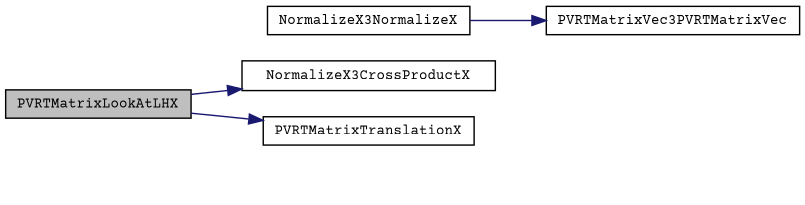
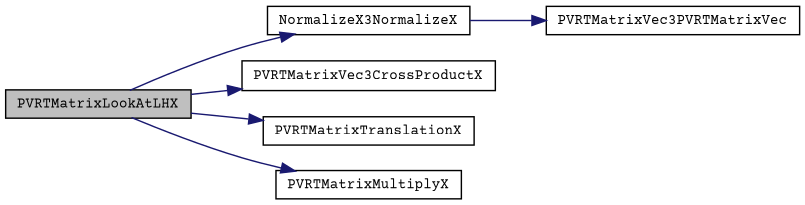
none -> (204, 60)
(369, 76) -> (369, 76)
none -> (369, 185)
